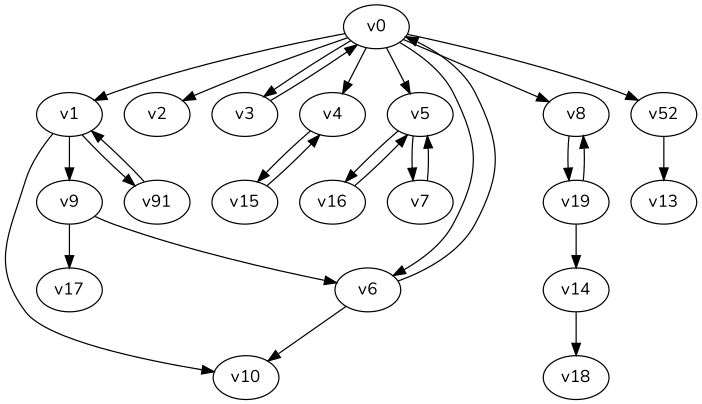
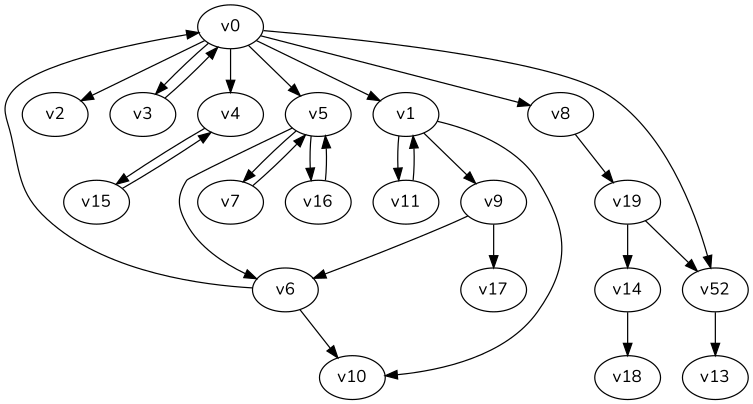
(473, 155) -> (185, 183)
(584, 164) -> (667, 242)
(157, 202) -> (406, 202)
